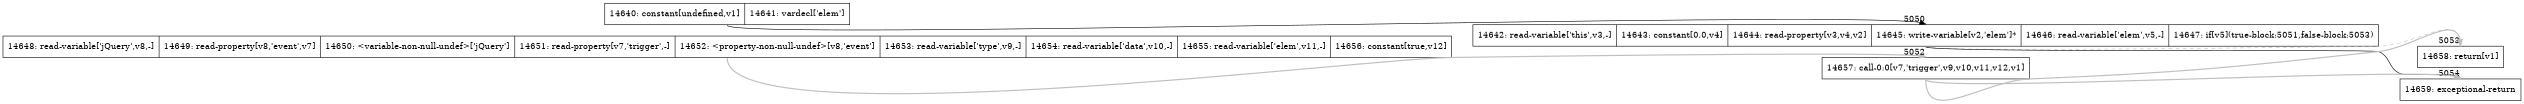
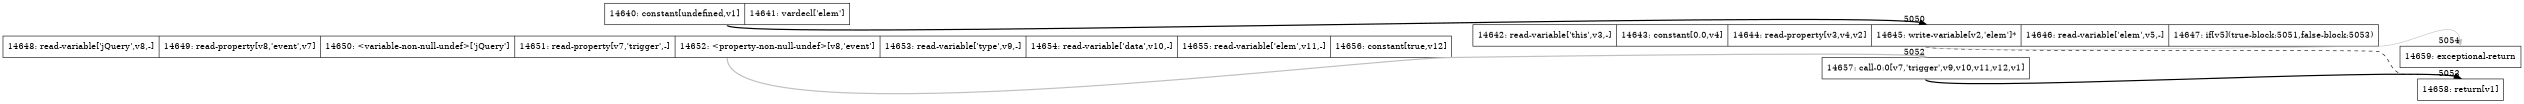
(1323, 25) -> (1323, 25)
(2318, 47) -> (2317, 51)
(2317, 51) -> (2318, 47)
(2189, 70) -> (2190, 79)
(2190, 79) -> none
